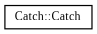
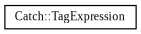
(48, 17) -> (71, 17)
